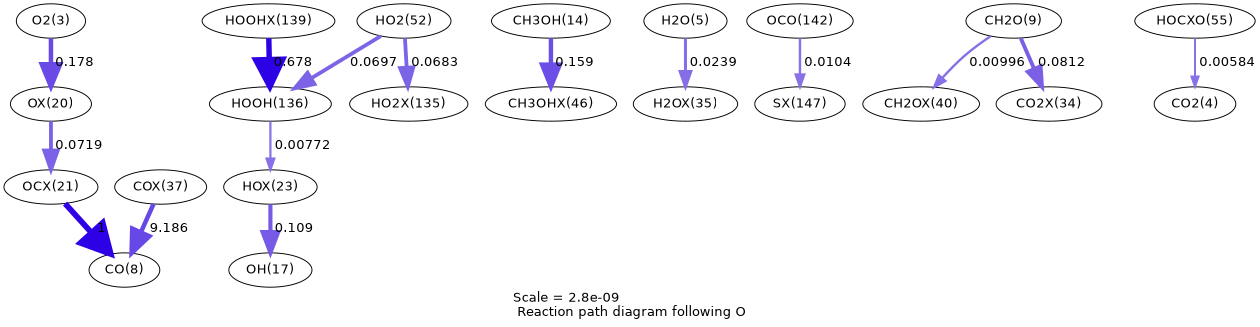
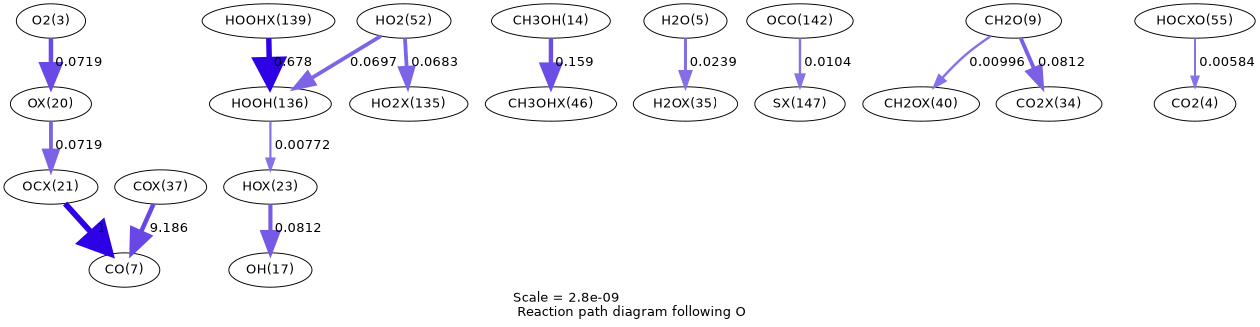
(73, 62) -> (77, 62)
(292, 229) -> (297, 229)
(124, 270) -> (124, 270)
